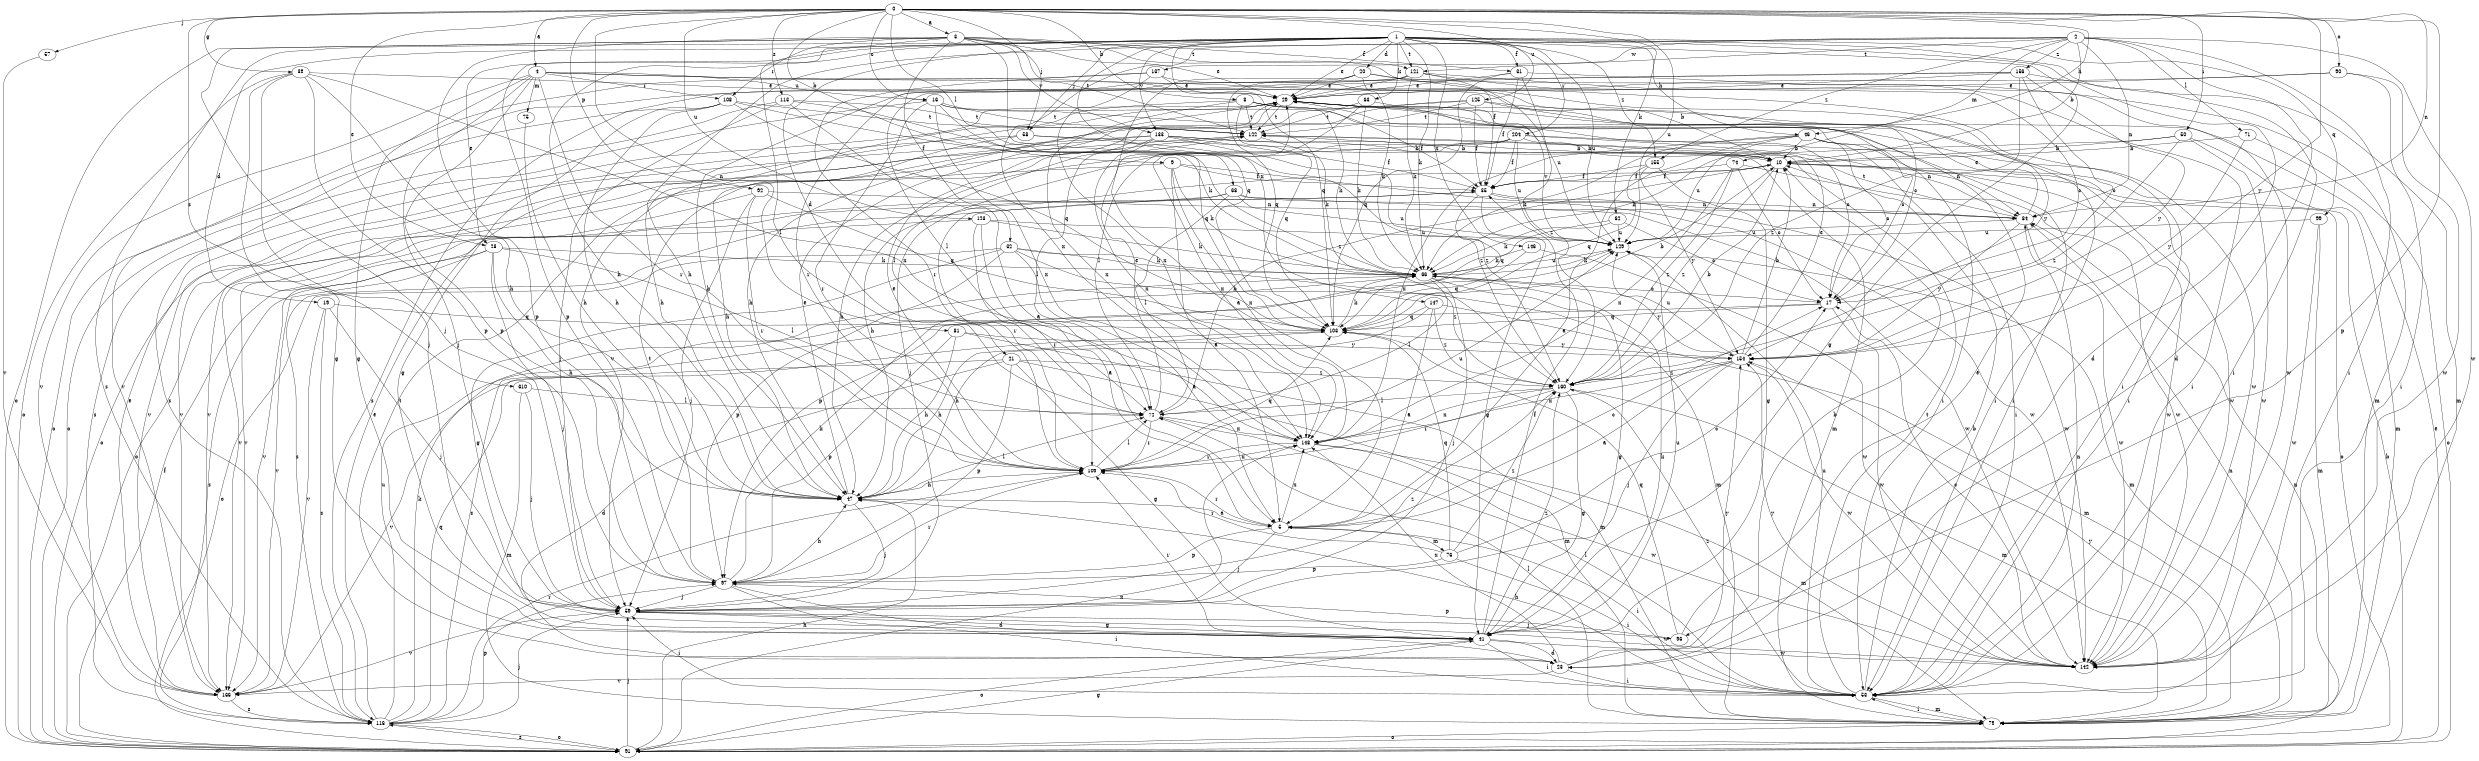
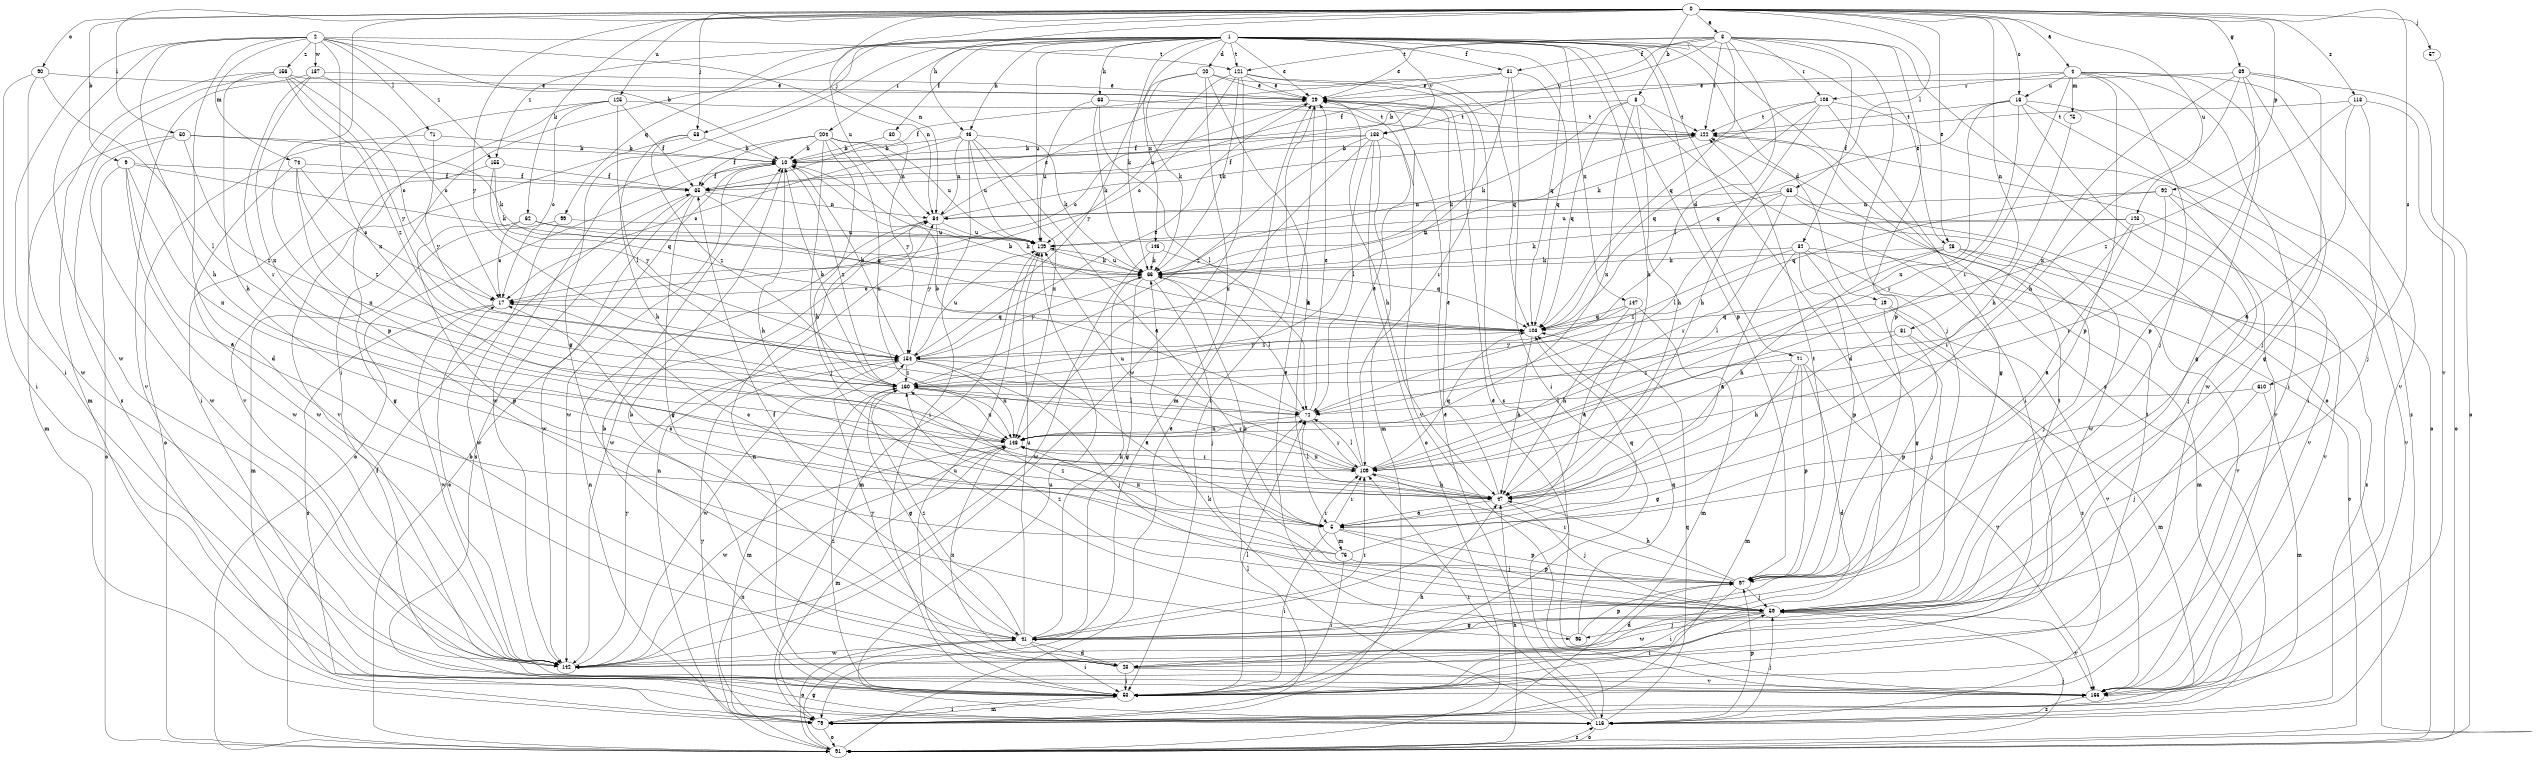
none -> (892, 135)
(905, 169) -> (966, 679)
(1546, 177) -> (1045, 177)
